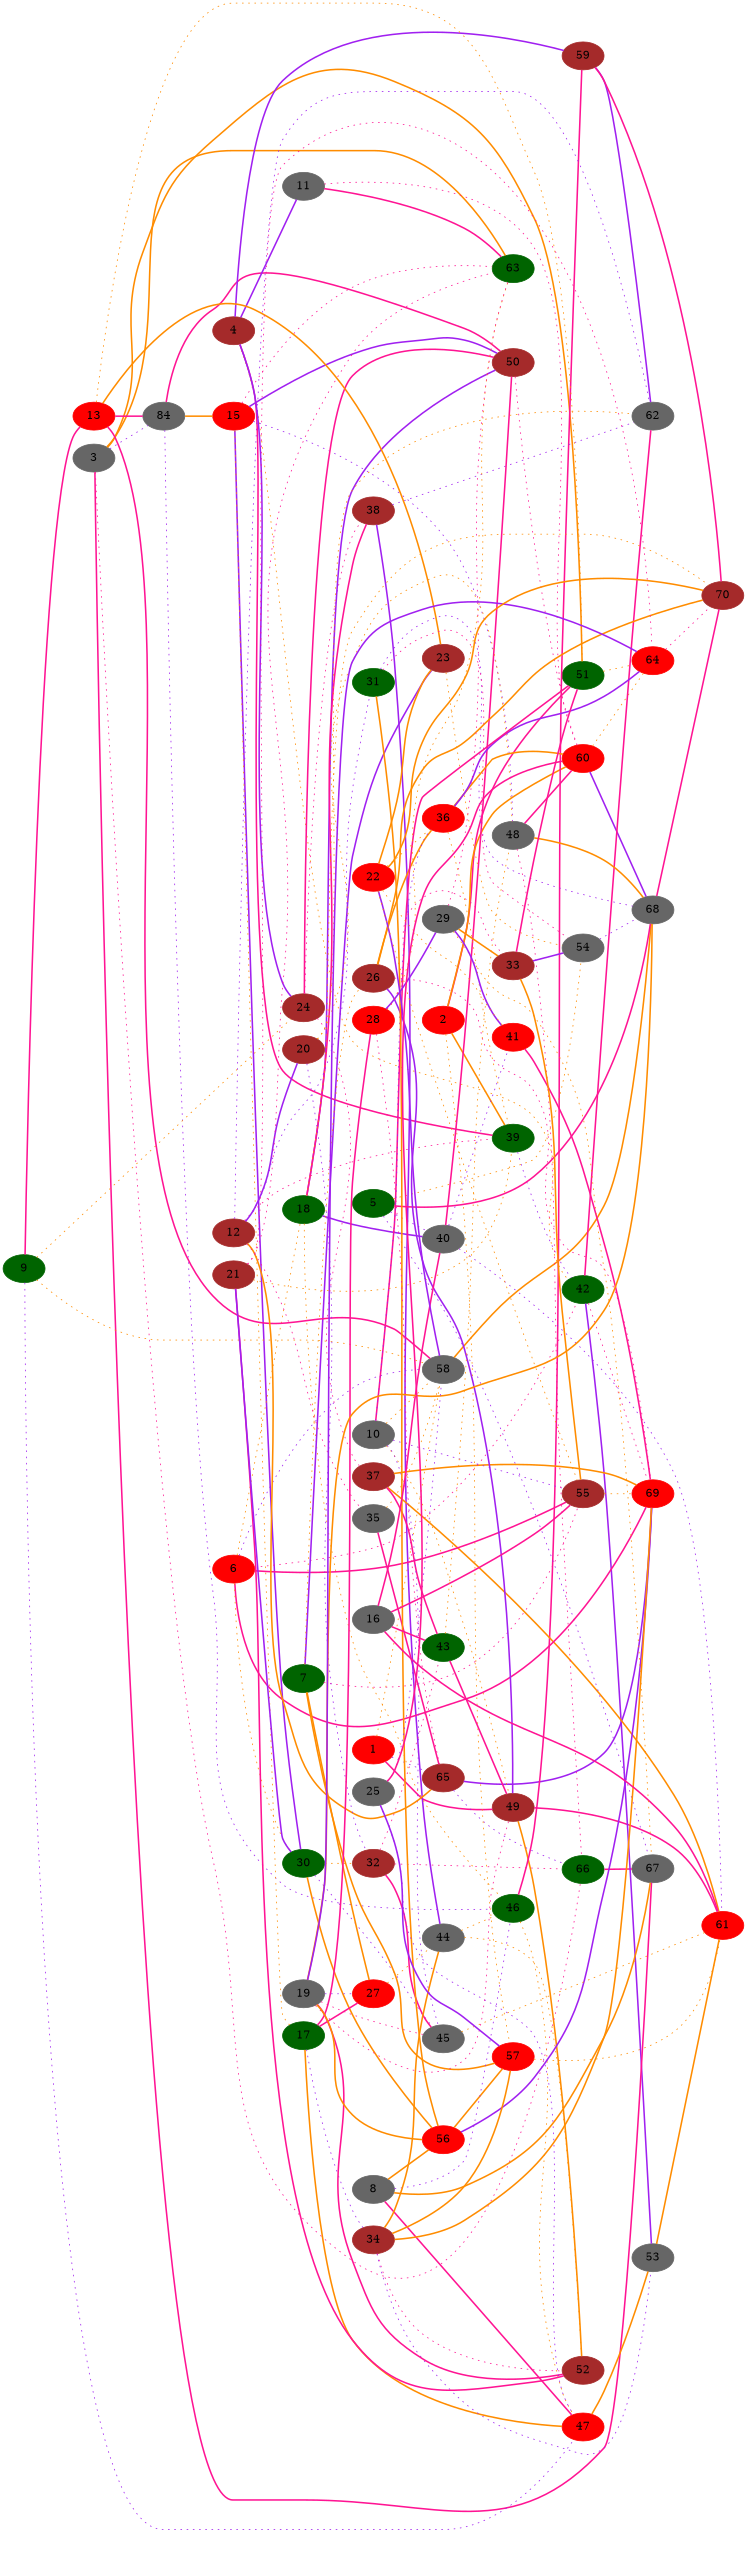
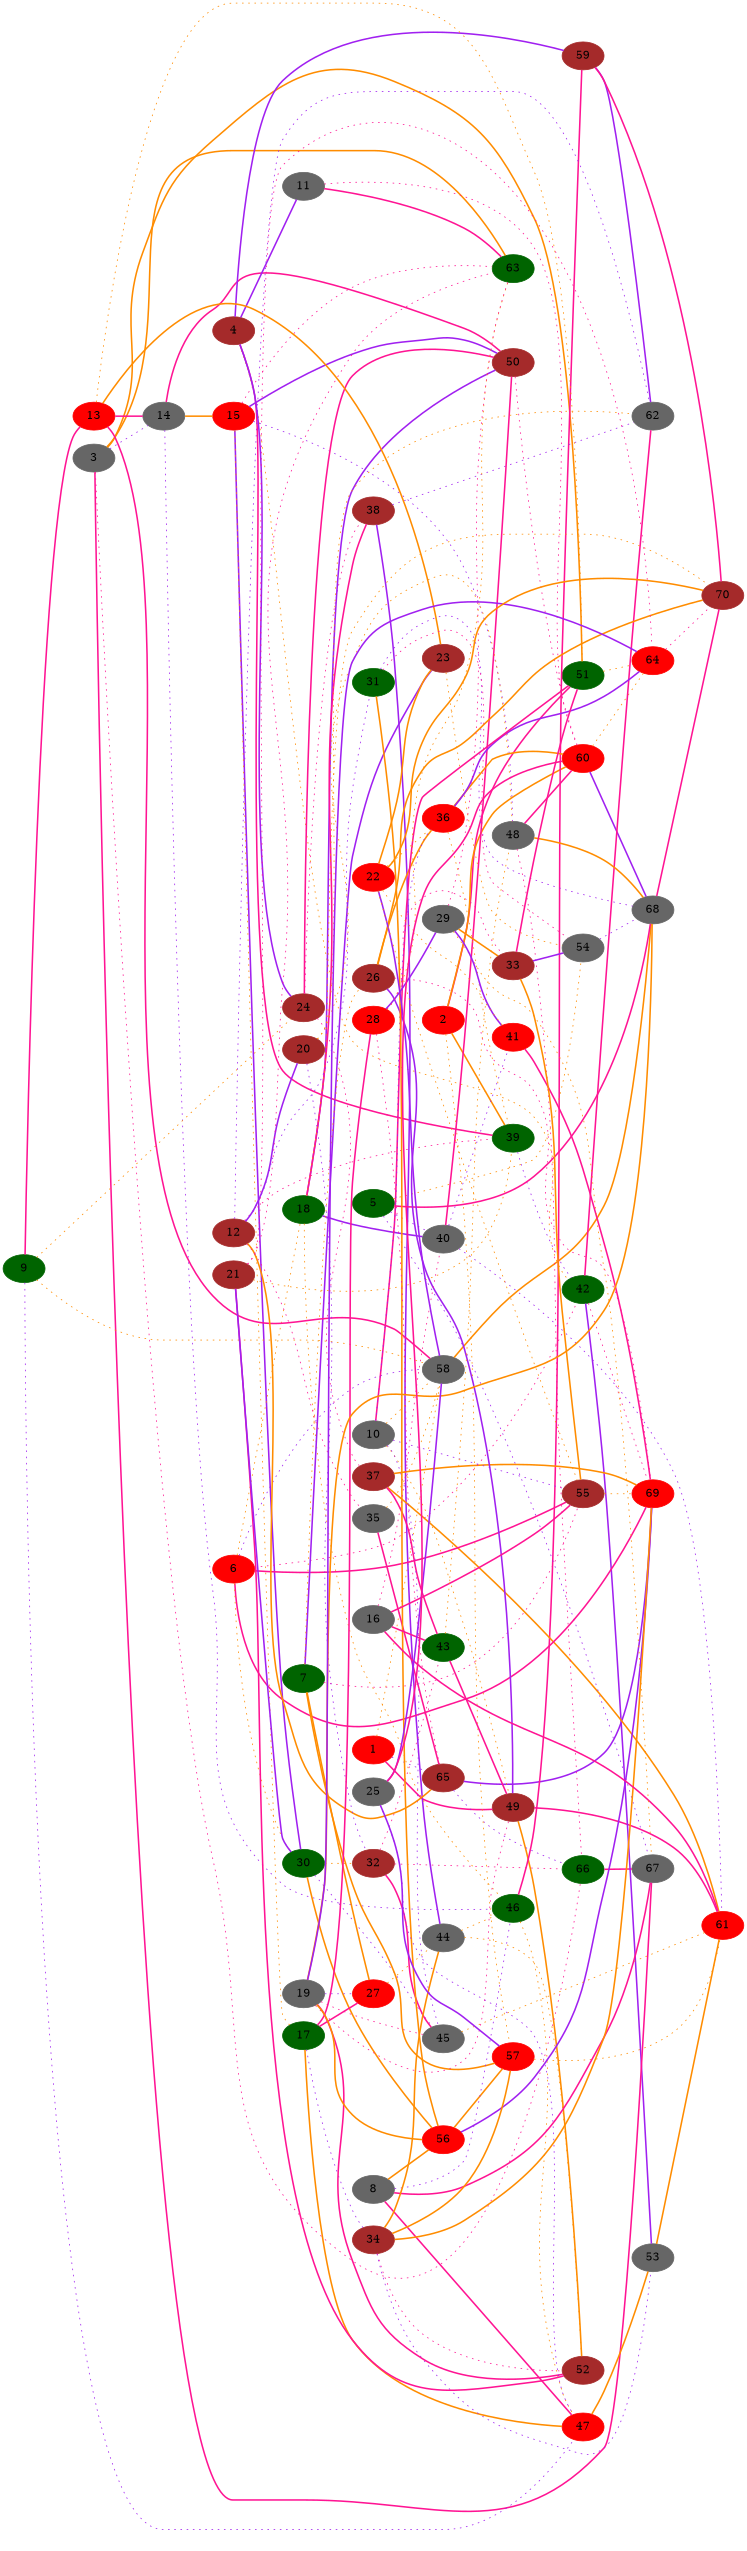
(164, 416) -> (164, 416)
(411, 1430) -> (411, 1430)
(427, 1544) -> (427, 1544)
(575, 2089) -> (575, 2089)
